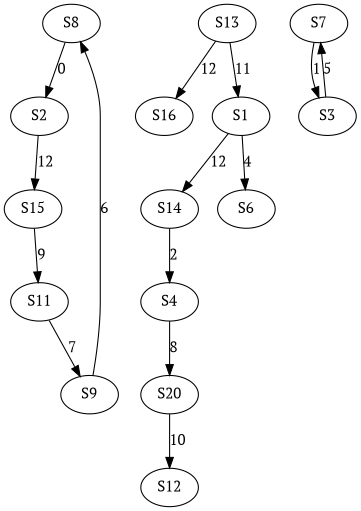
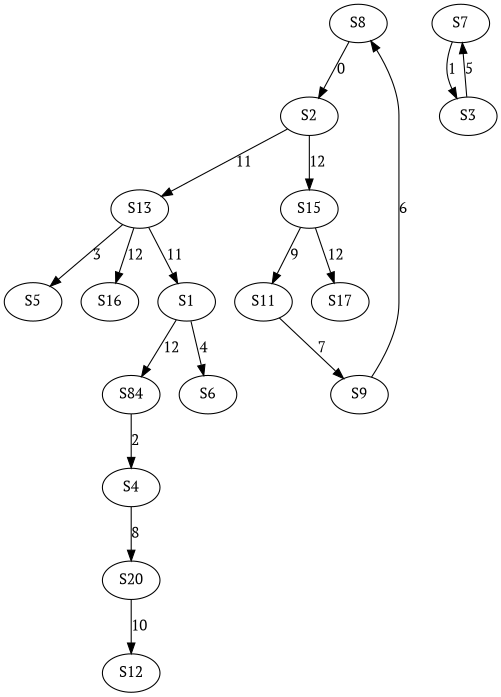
none -> (229, 160)
(170, 209) -> (131, 395)
none -> (33, 302)
none -> (340, 302)
